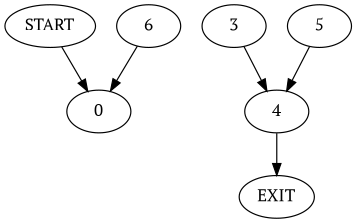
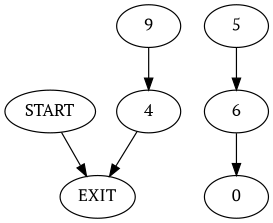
(234, 26) -> (149, 26)
(301, 63) -> (236, 63)
(72, 64) -> (71, 149)
